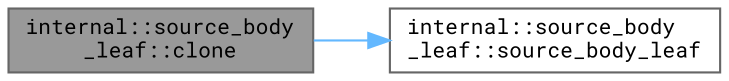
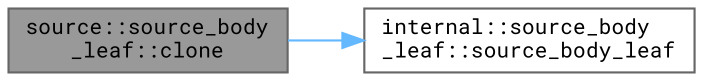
(161, 40) -> (148, 40)
